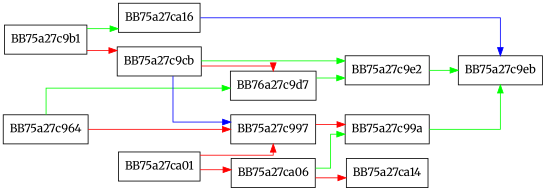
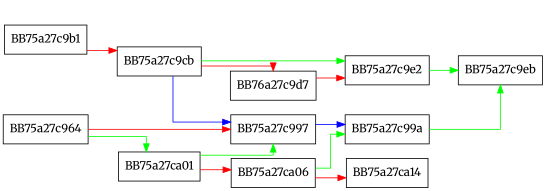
(159, 18) -> none
(327, 78) -> (327, 78)
(121, 88) -> (121, 137)
(326, 124) -> (326, 124)
(238, 155) -> (238, 155)
